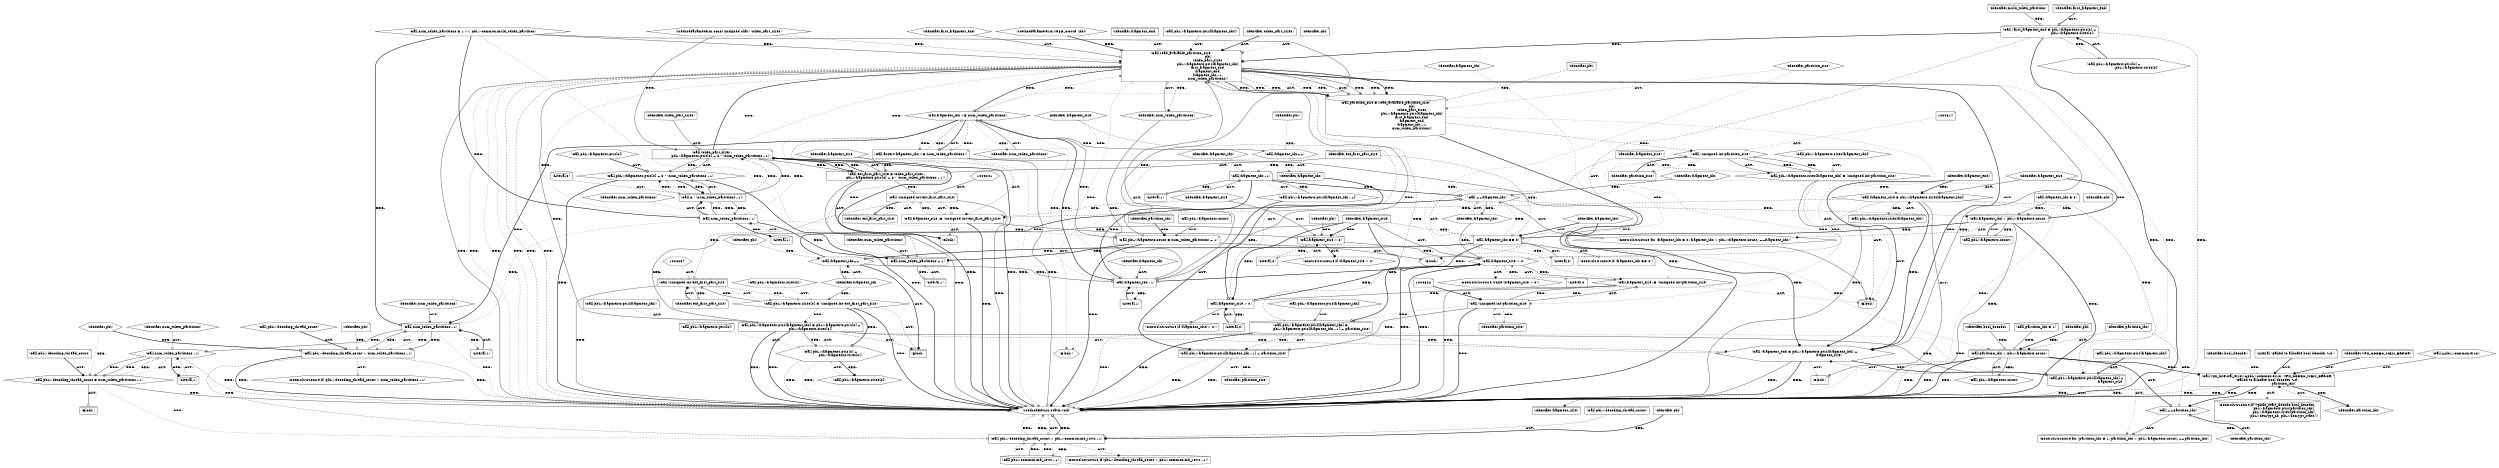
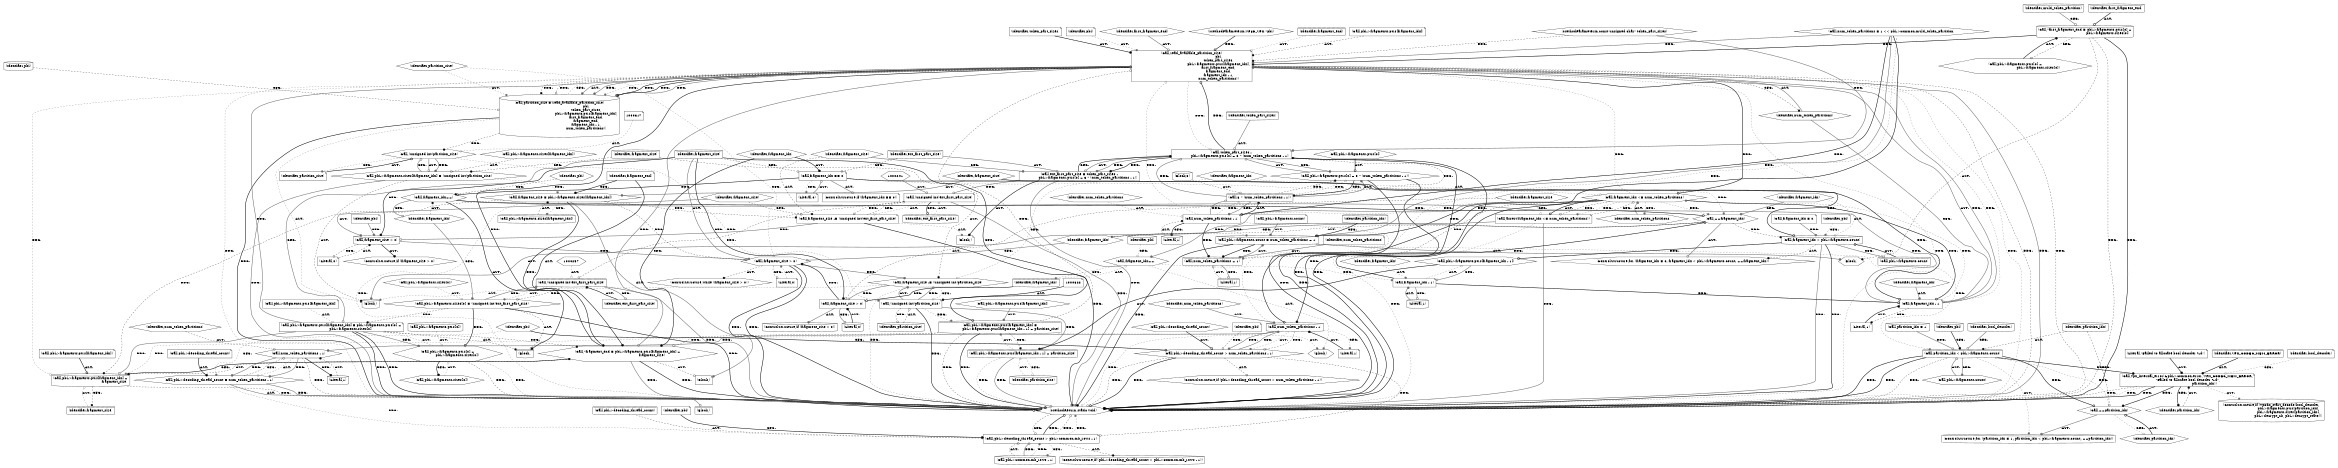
(1051, 32) -> (1241, 32)
(1086, 153) -> (1445, 217)
(561, 176) -> (1182, 176)
none -> (1684, 208)
(1746, 234) -> (1670, 249)
(1168, 240) -> (1267, 240)
none -> (1251, 253)
(358, 354) -> (1219, 354)
(2457, 354) -> none
none -> (2060, 373)
(2153, 380) -> (2057, 380)
(1412, 397) -> (894, 393)
(1055, 428) -> (1039, 428)
